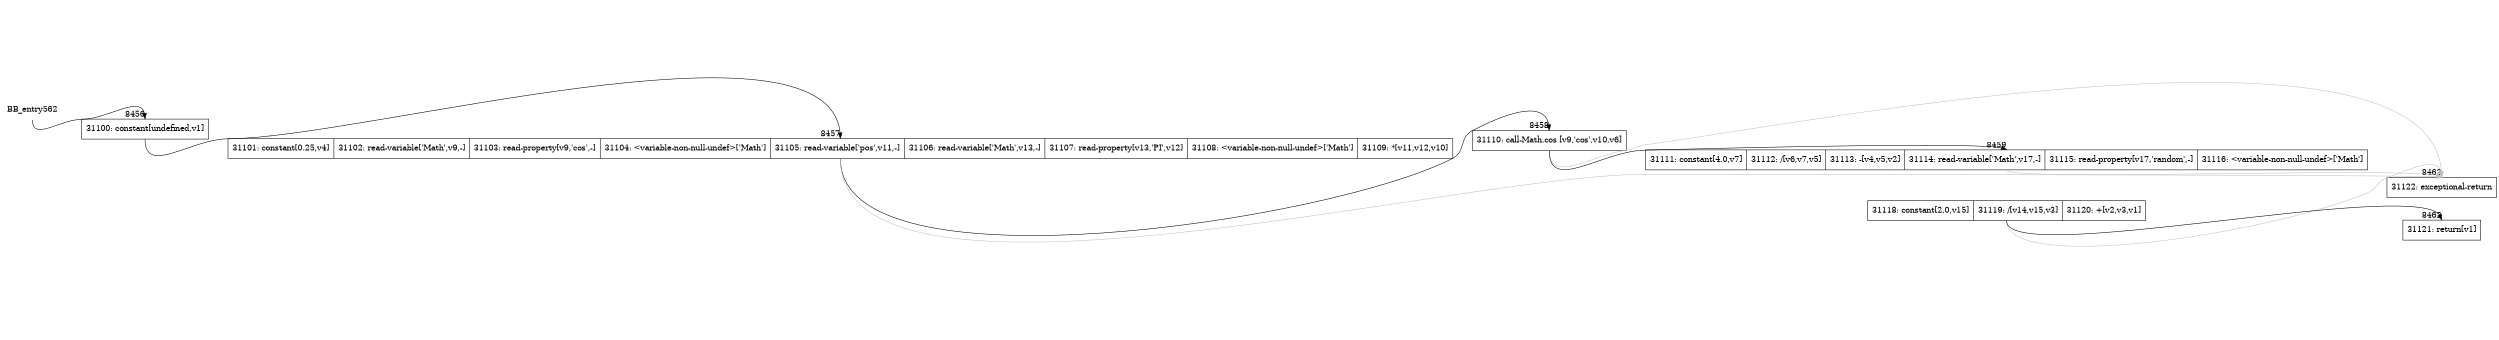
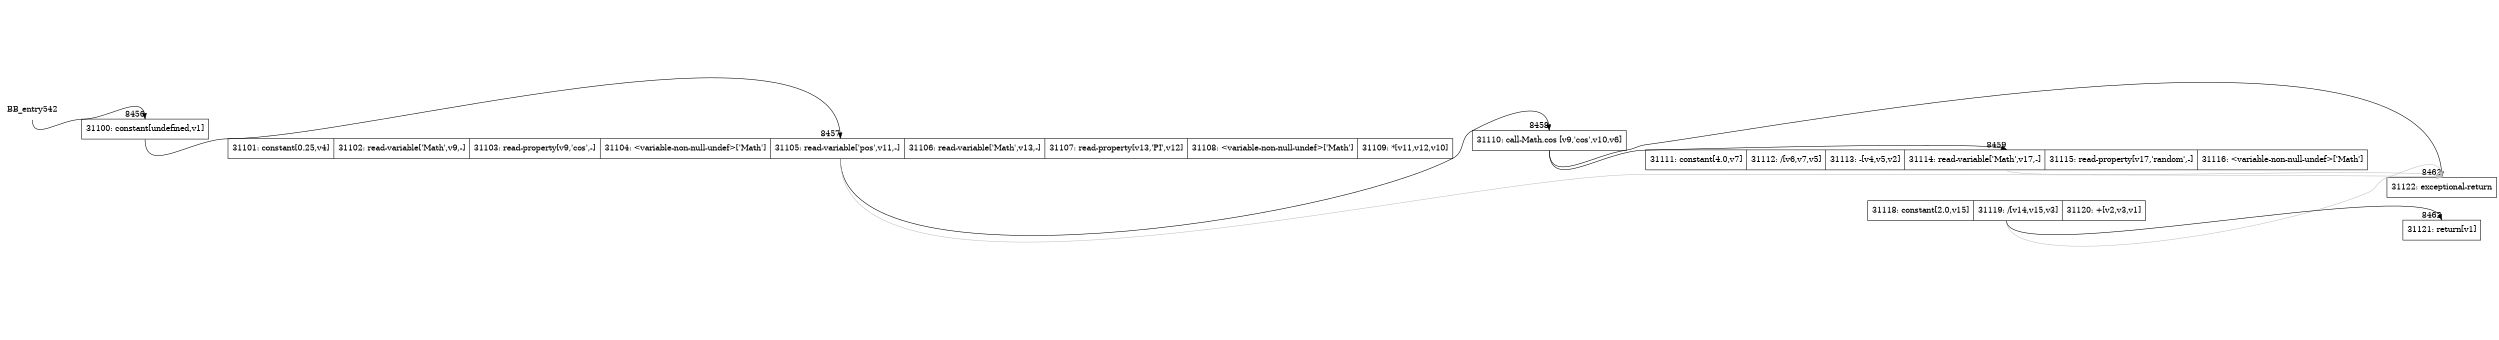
(2004, 95) -> (2004, 95)
(32, 110) -> (32, 110)
